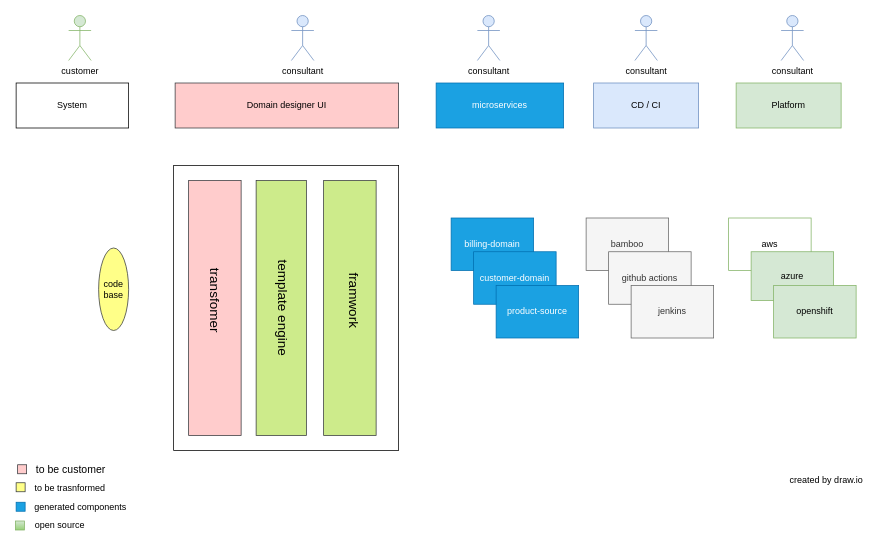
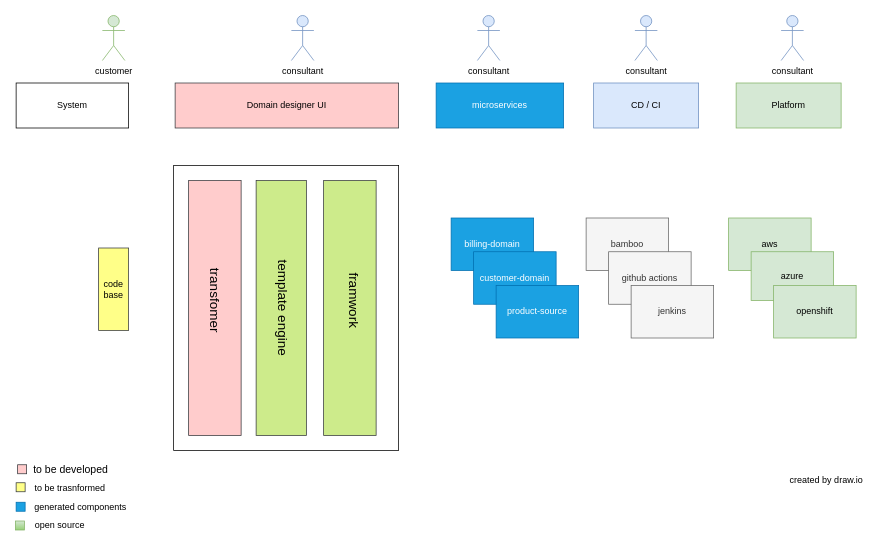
(80, 38) -> (114, 38)
(770, 244) -> (770, 244)
(114, 289) -> (114, 289)
(71, 469) -> (71, 469)
